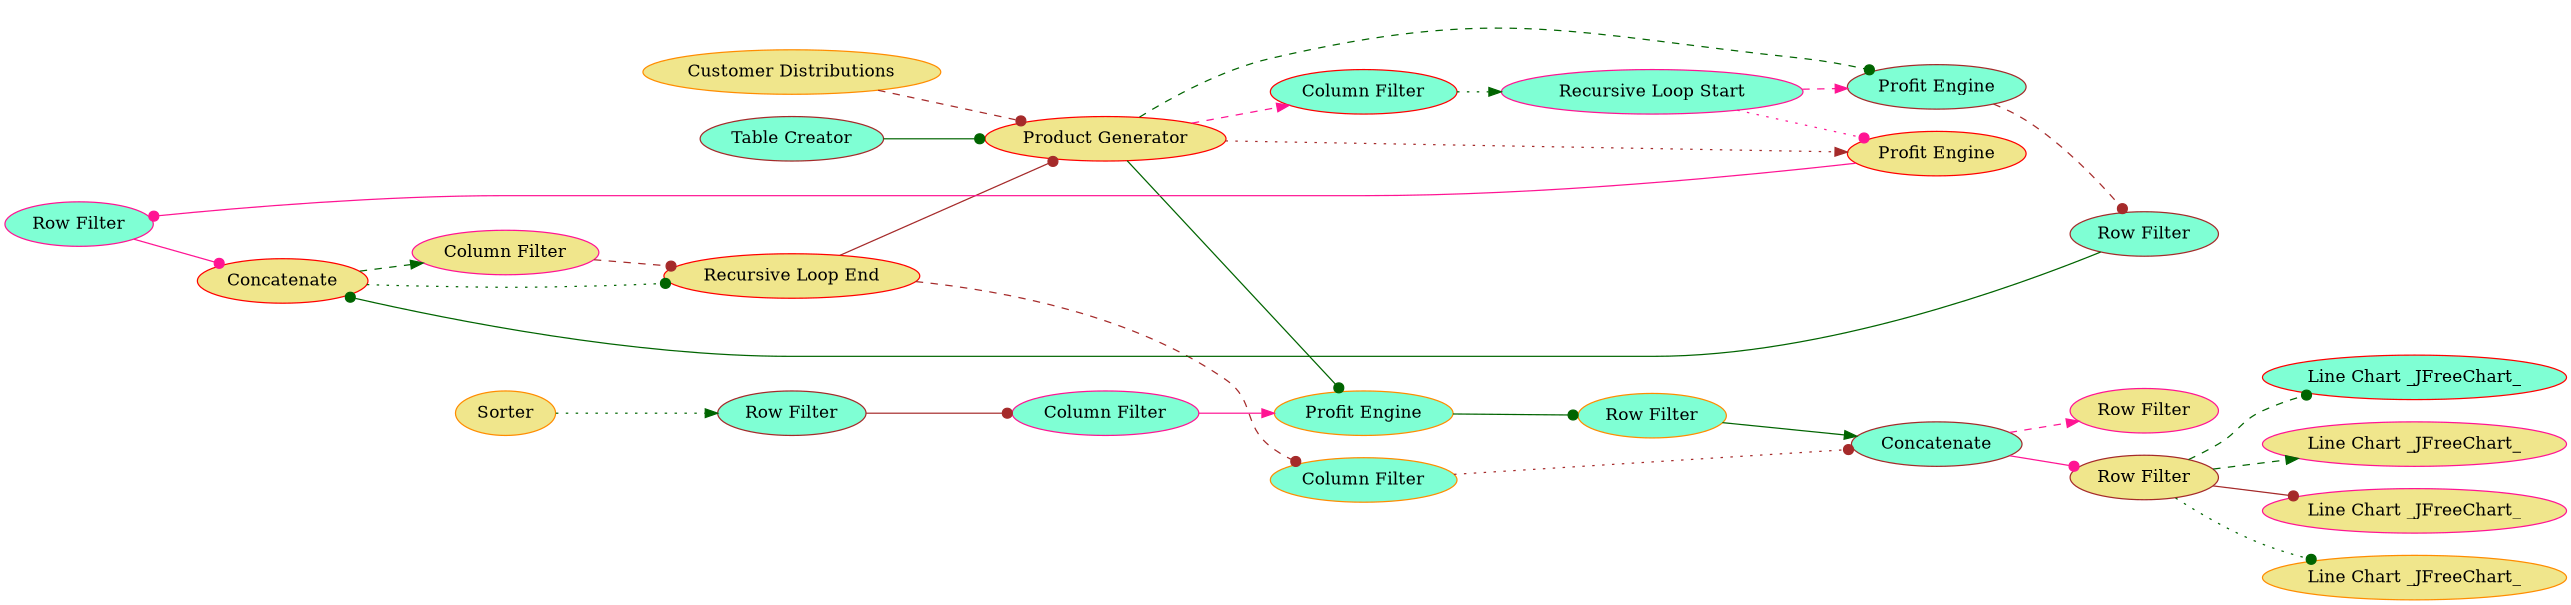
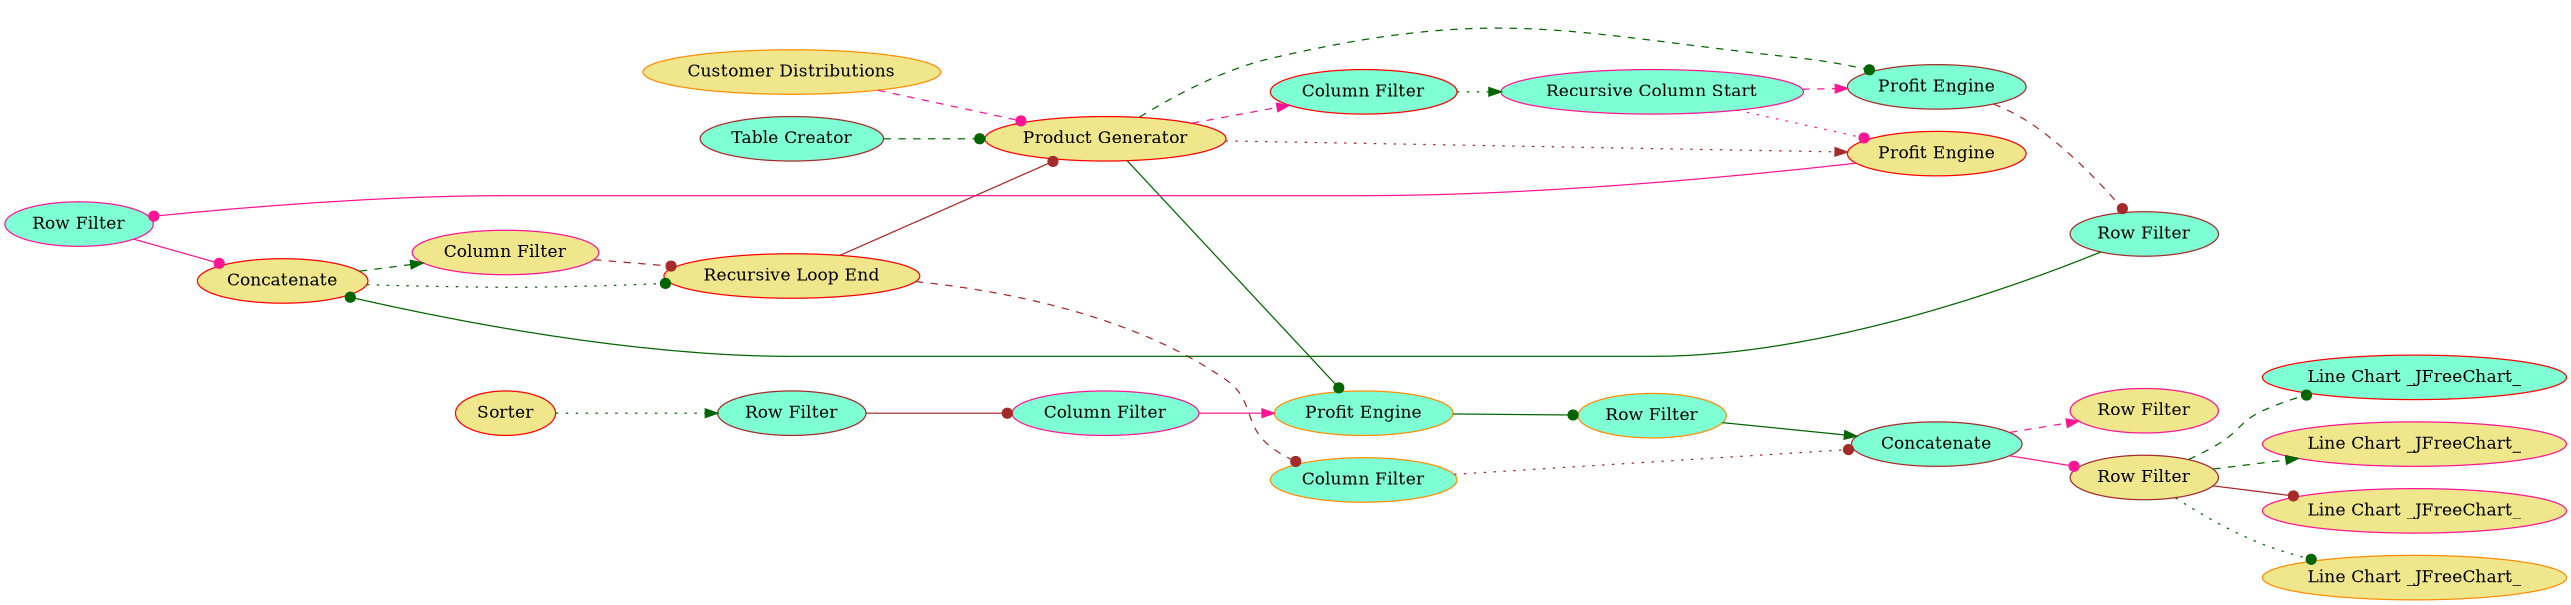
(1652, 92) -> (1652, 92)
(947, 105) -> (947, 105)
(929, 139) -> (929, 139)
(506, 413) -> (506, 413)
